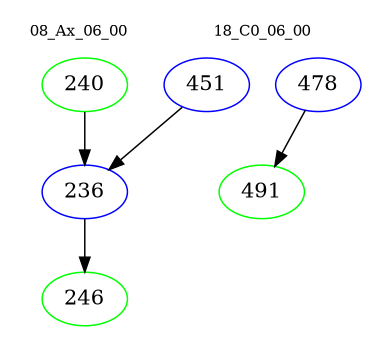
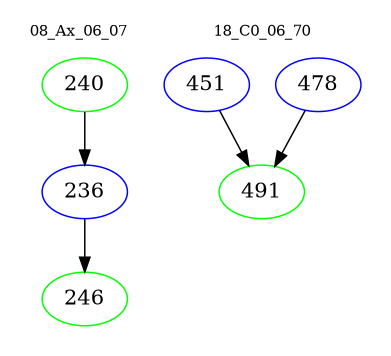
(79, 32) -> (79, 32)
(263, 32) -> (263, 32)
(162, 124) -> (231, 131)
